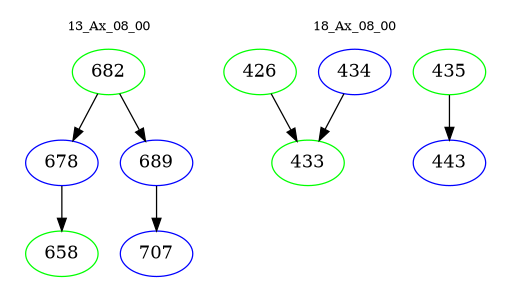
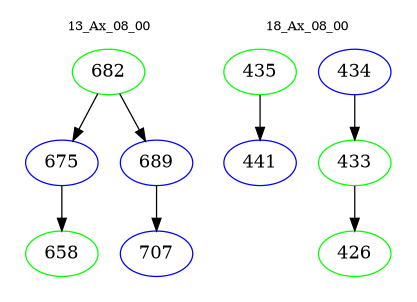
(281, 112) -> (355, 202)
(62, 163) -> (62, 163)
(449, 163) -> (260, 163)
